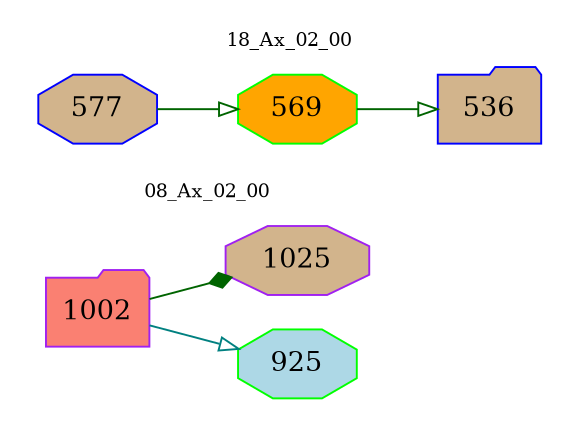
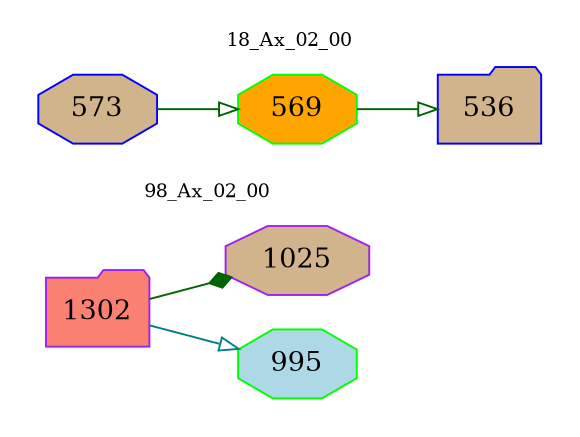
(98, 109) -> (98, 109)
(207, 192) -> (207, 192)
(98, 312) -> (98, 312)
(297, 364) -> (297, 364)
